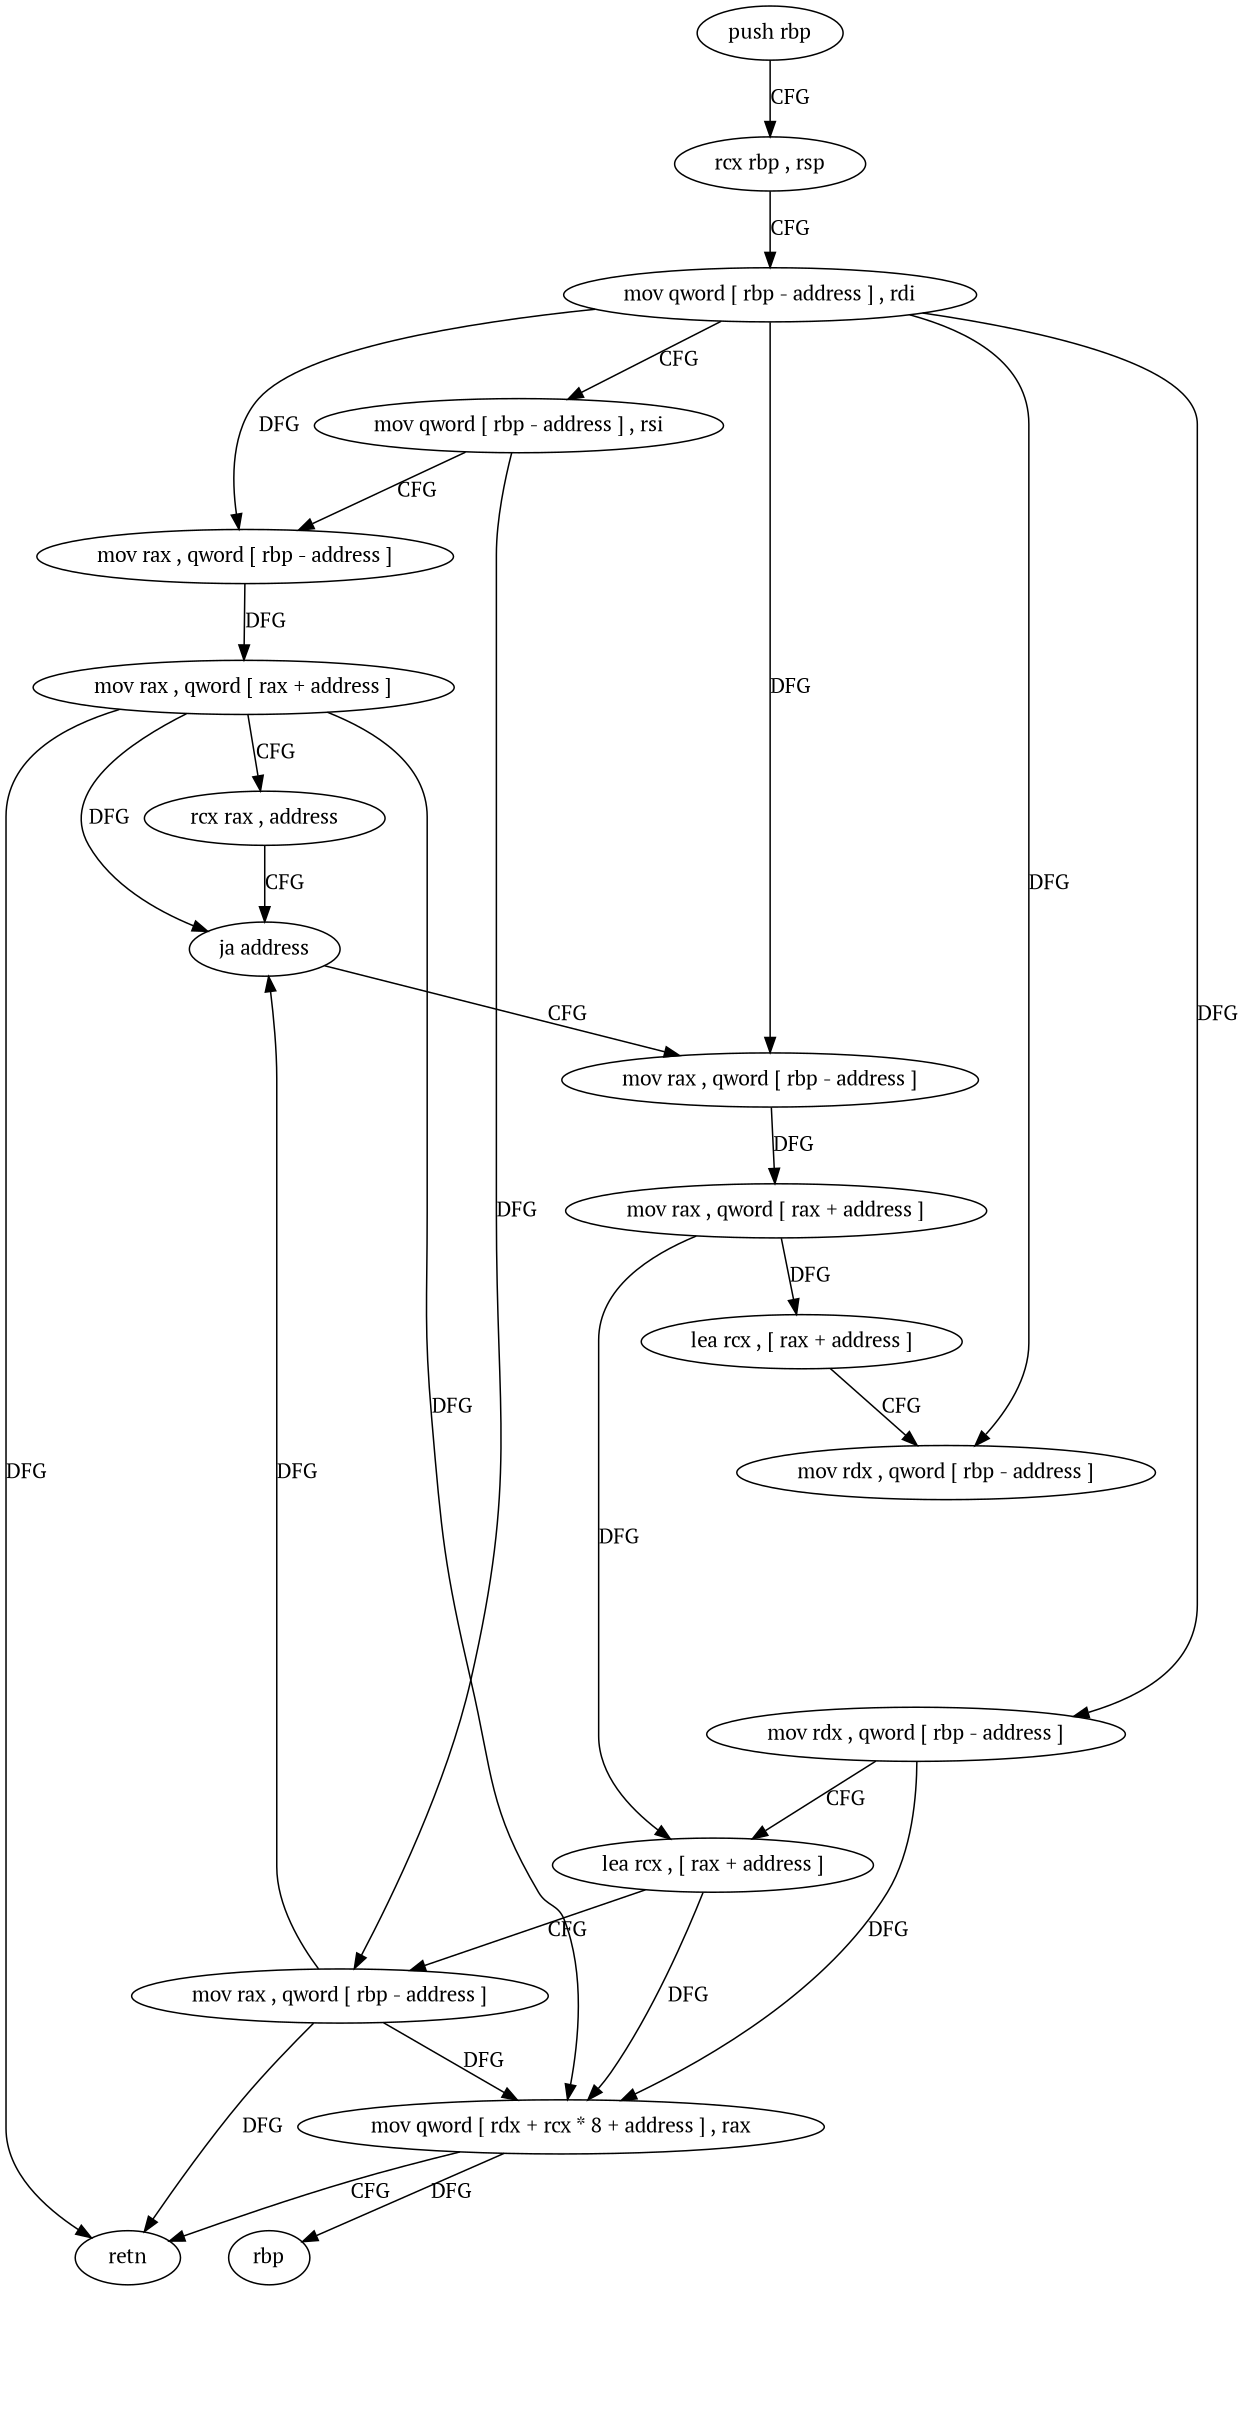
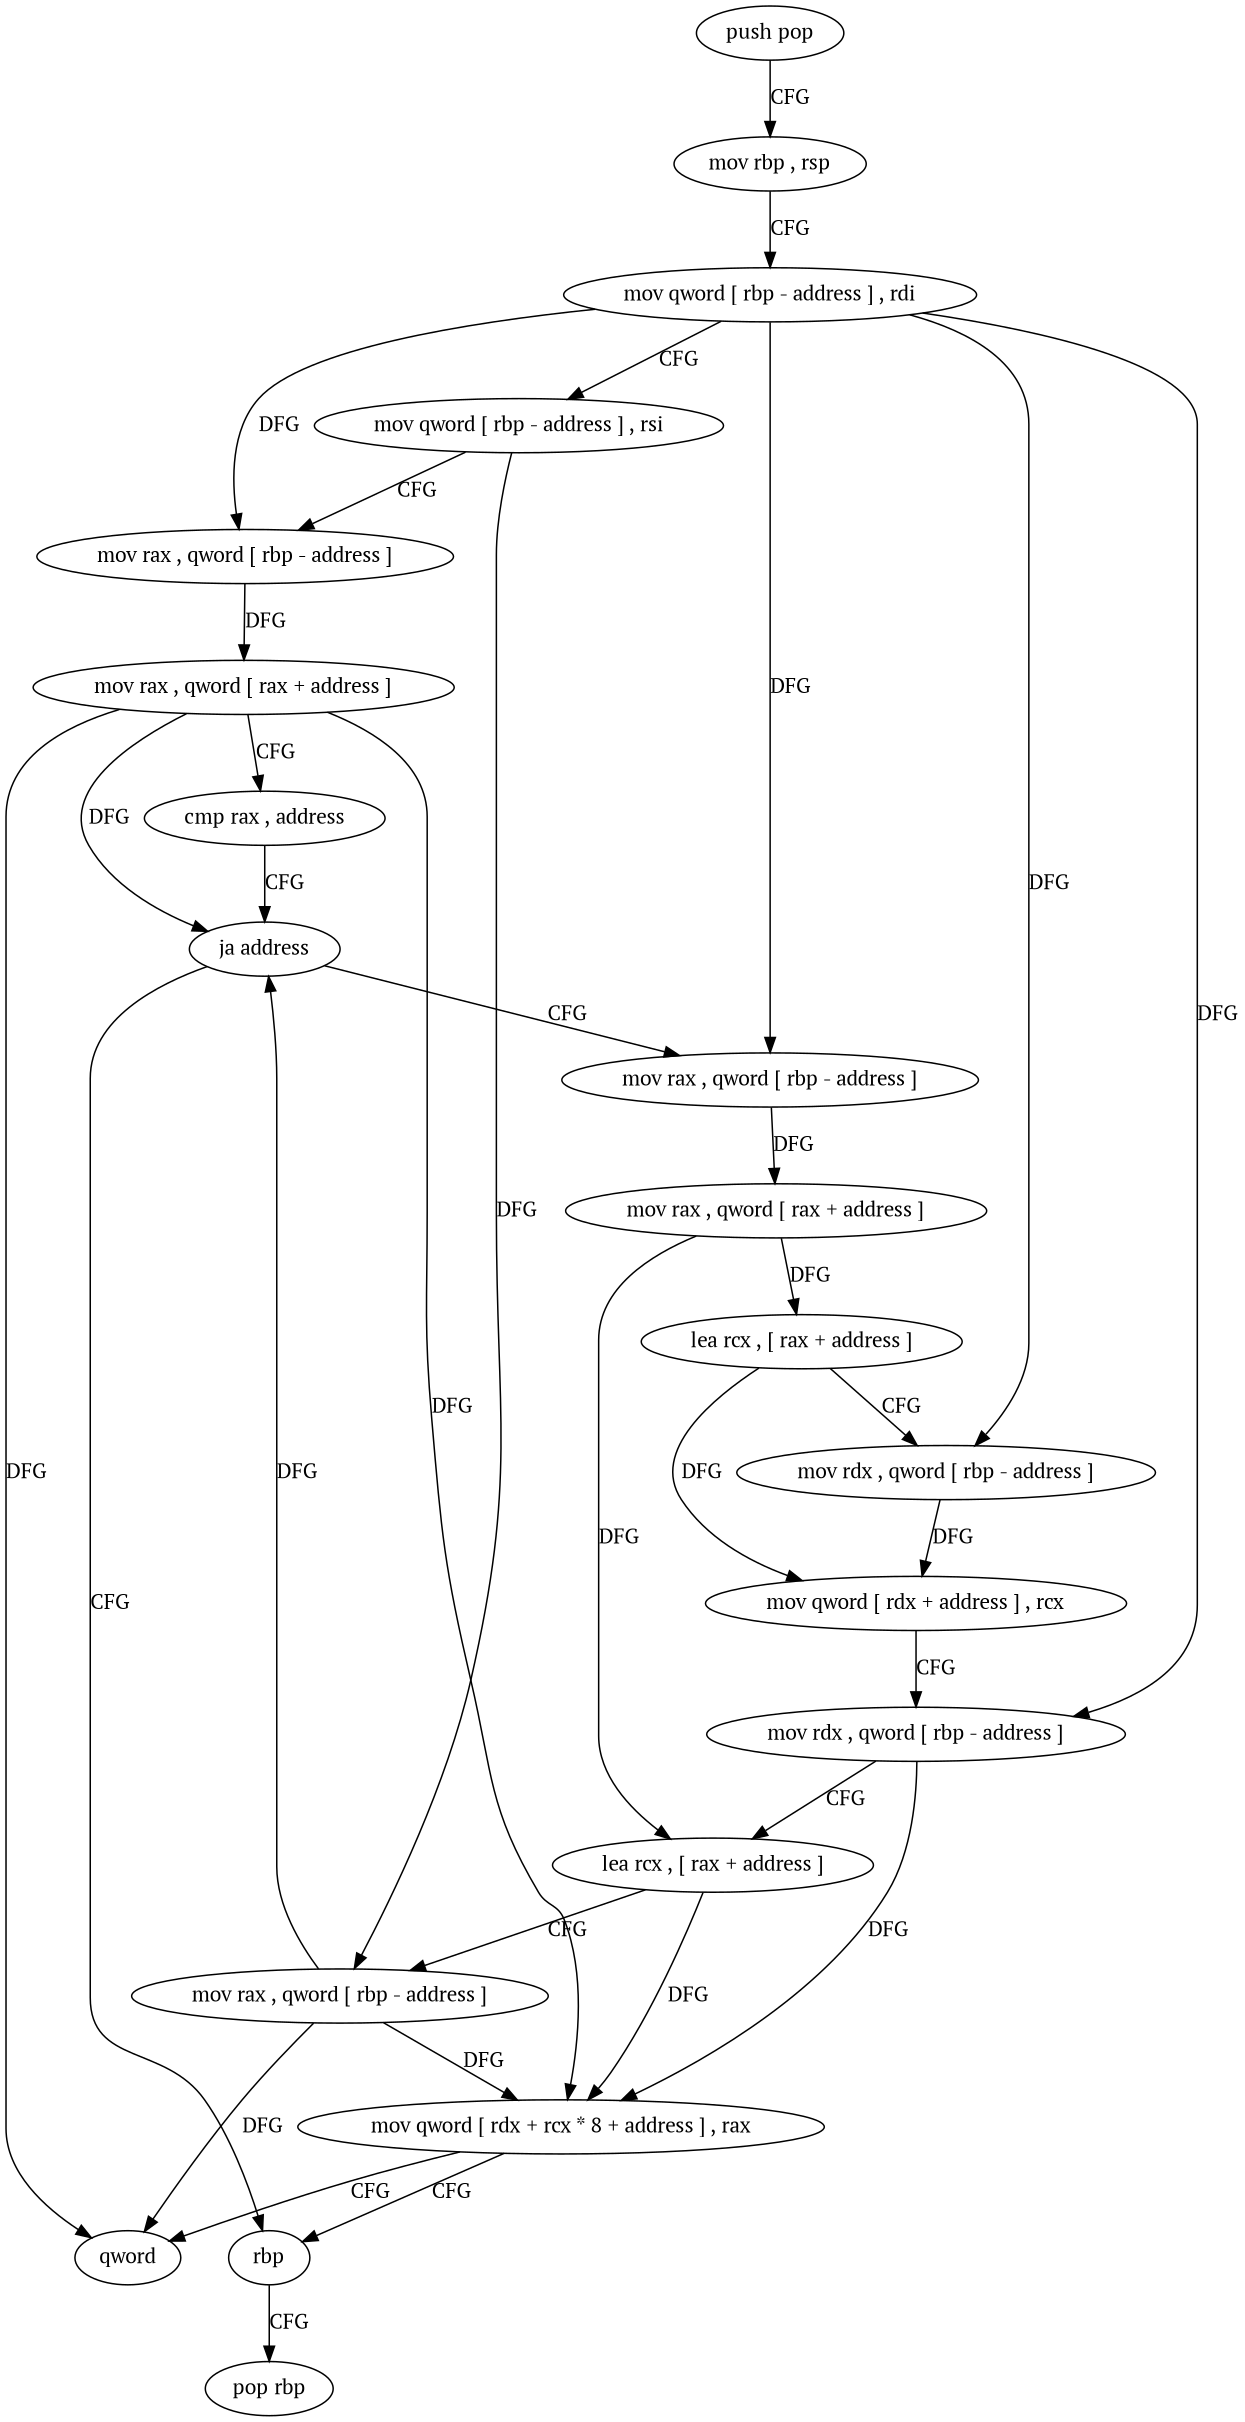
(770, 33) -> (770, 33)
(770, 164) -> (770, 164)
(265, 818) -> (265, 818)
none -> (90, 1597)
none -> (916, 1603)
(452, 2192) -> (452, 2192)
(128, 2258) -> (128, 2258)
none -> (269, 2389)
